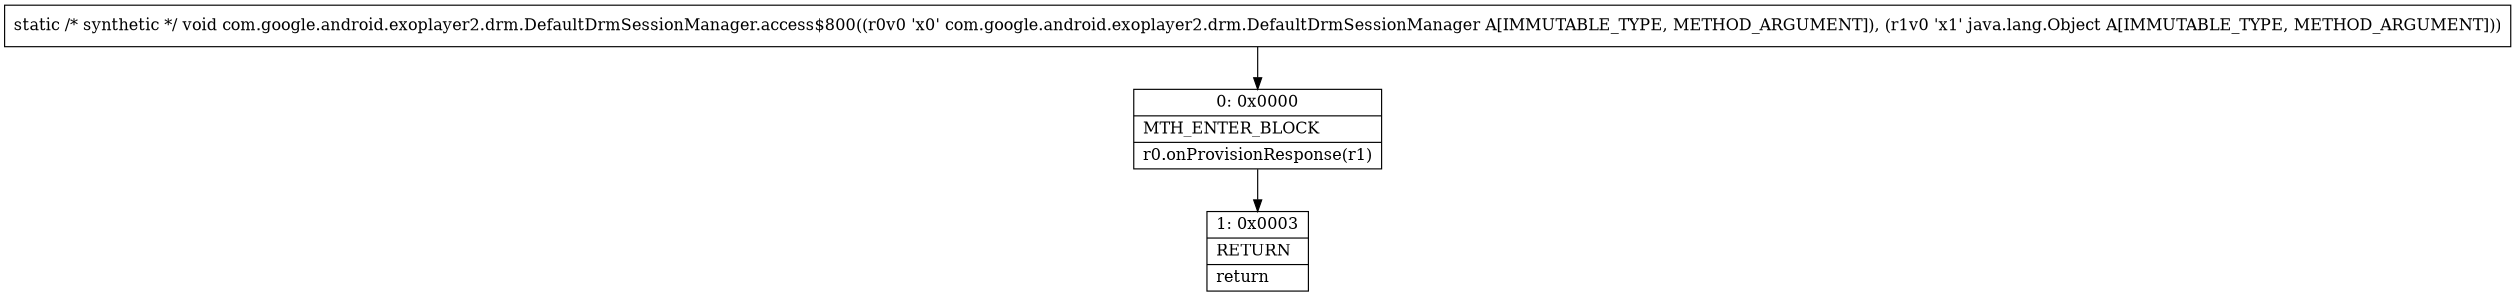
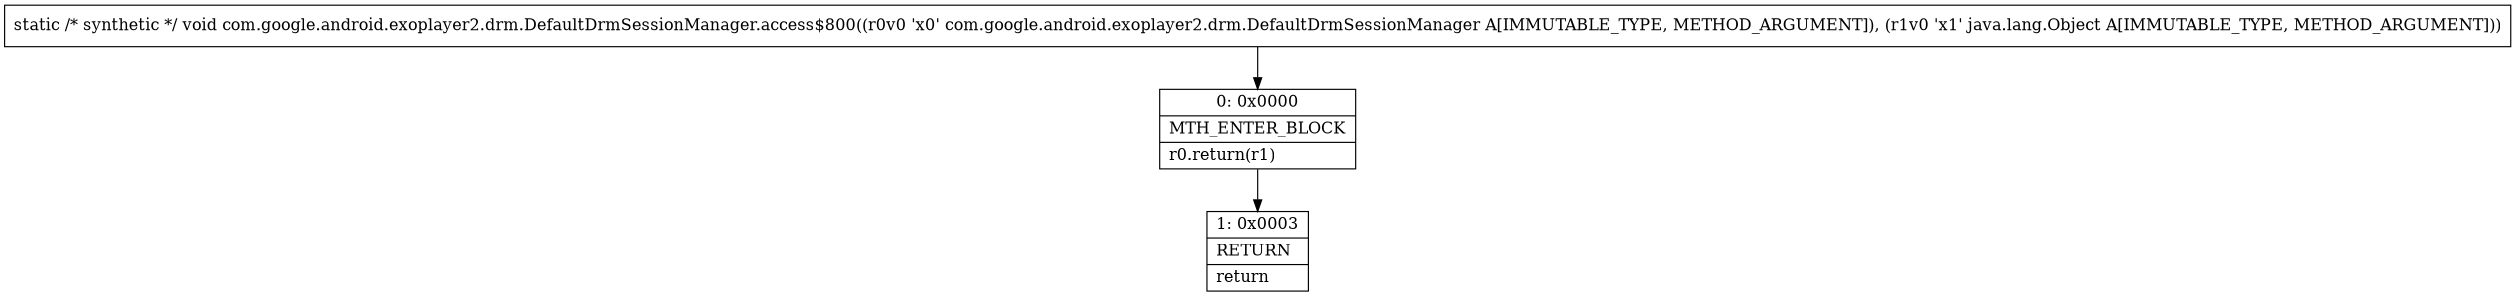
(1258, 155) -> (1223, 155)
